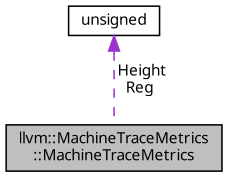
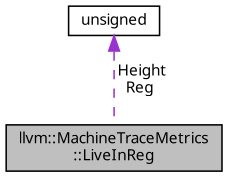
(114, 148) -> (114, 148)
